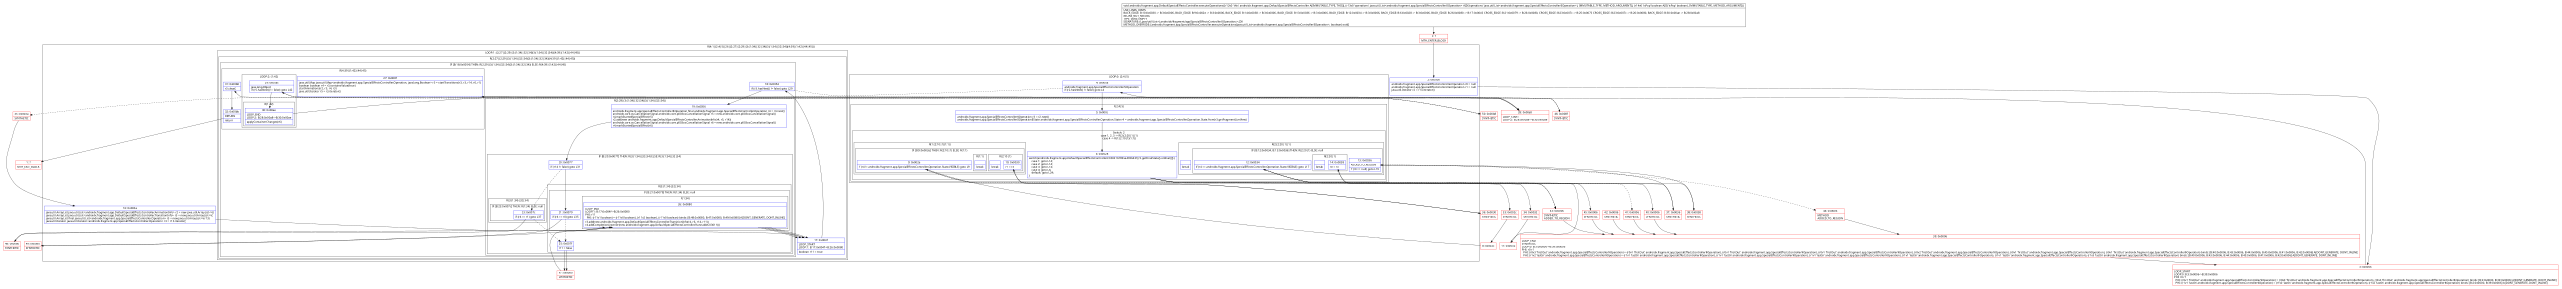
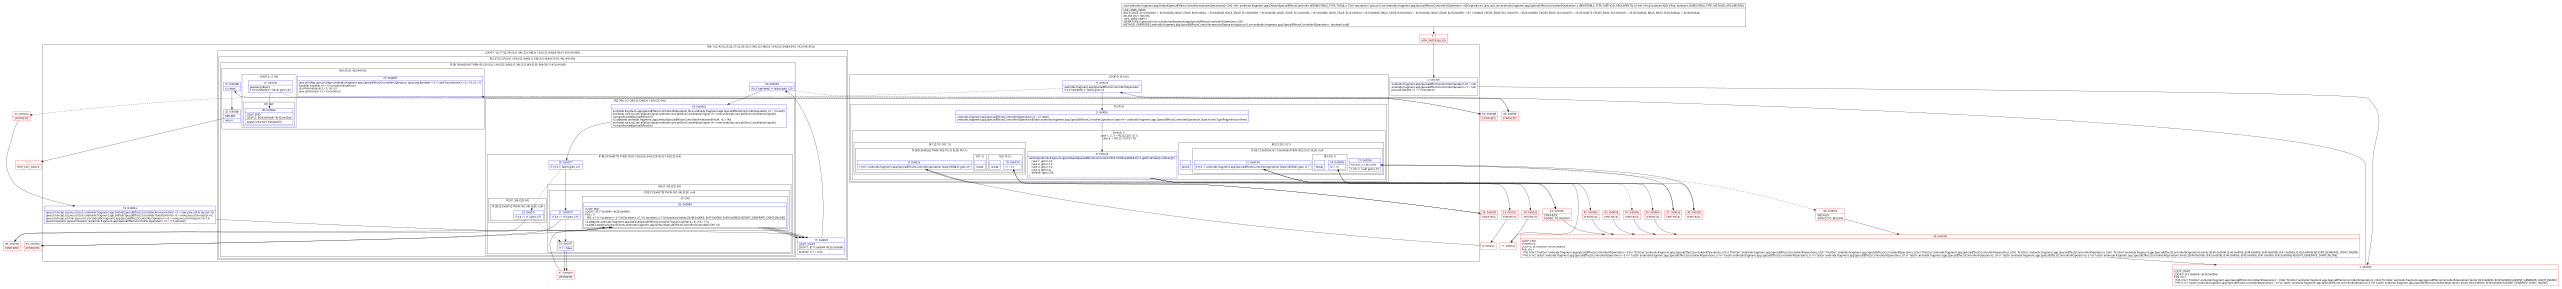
(1525, 116) -> none
